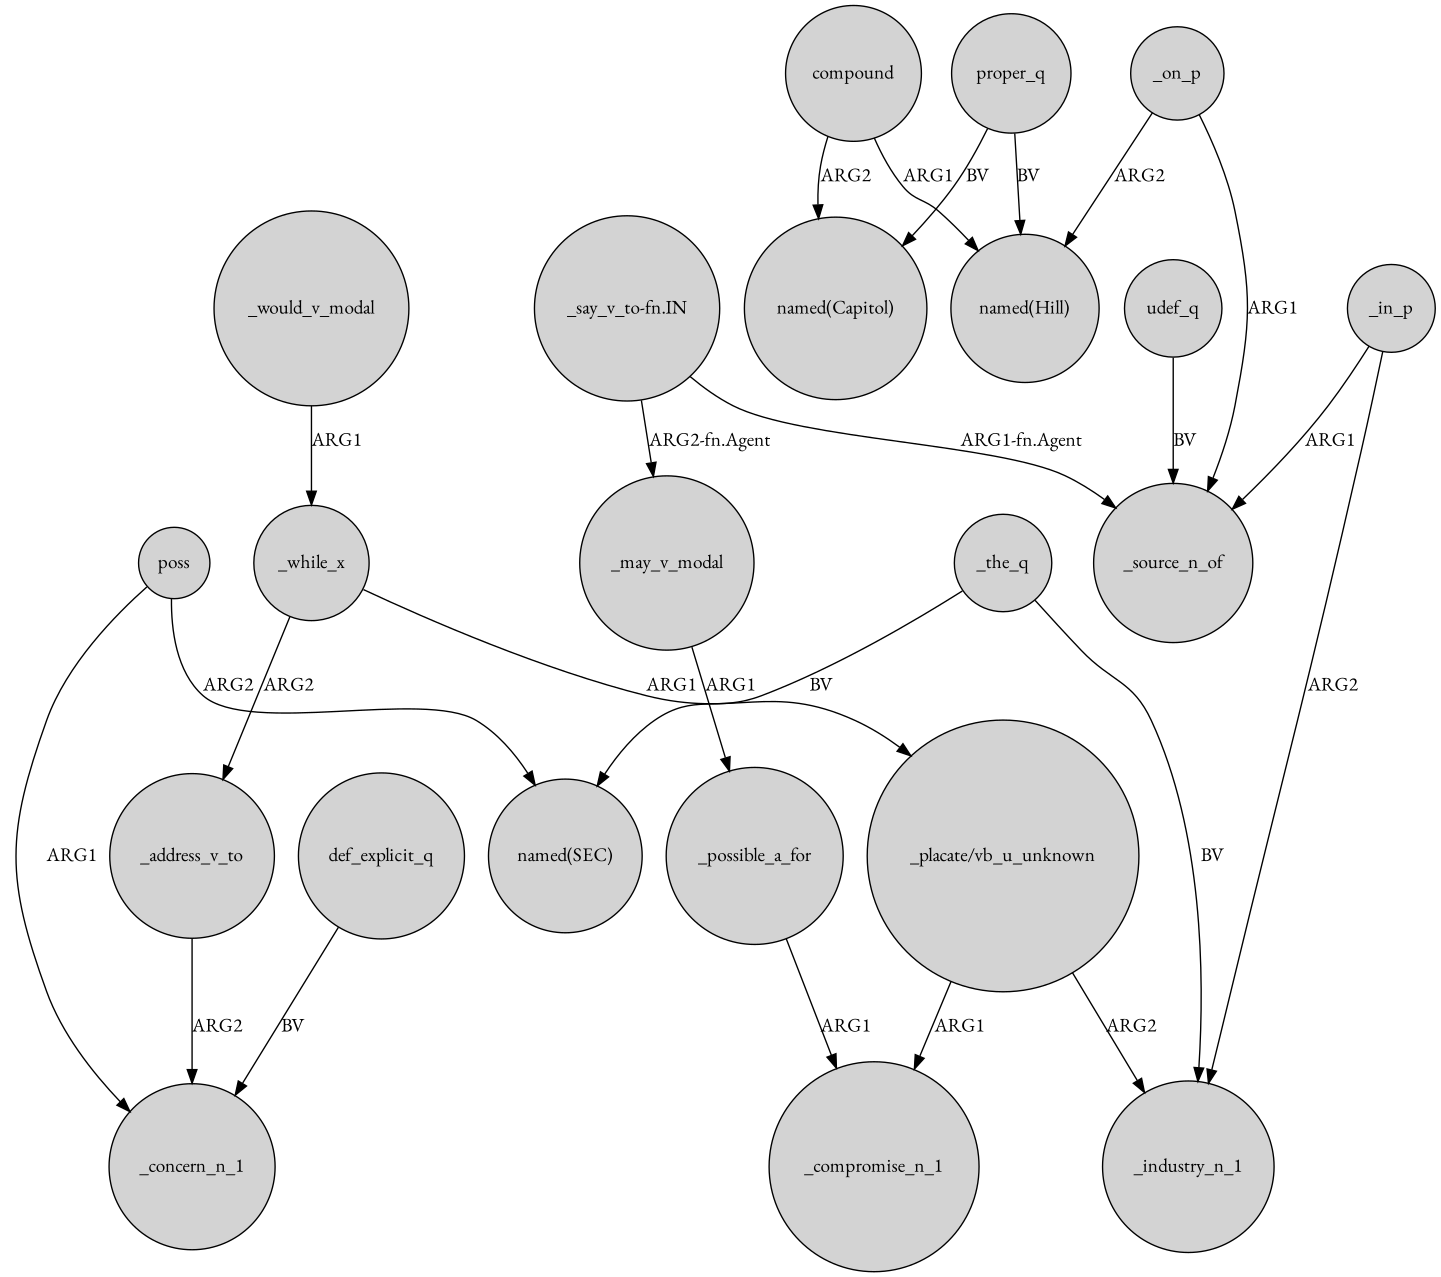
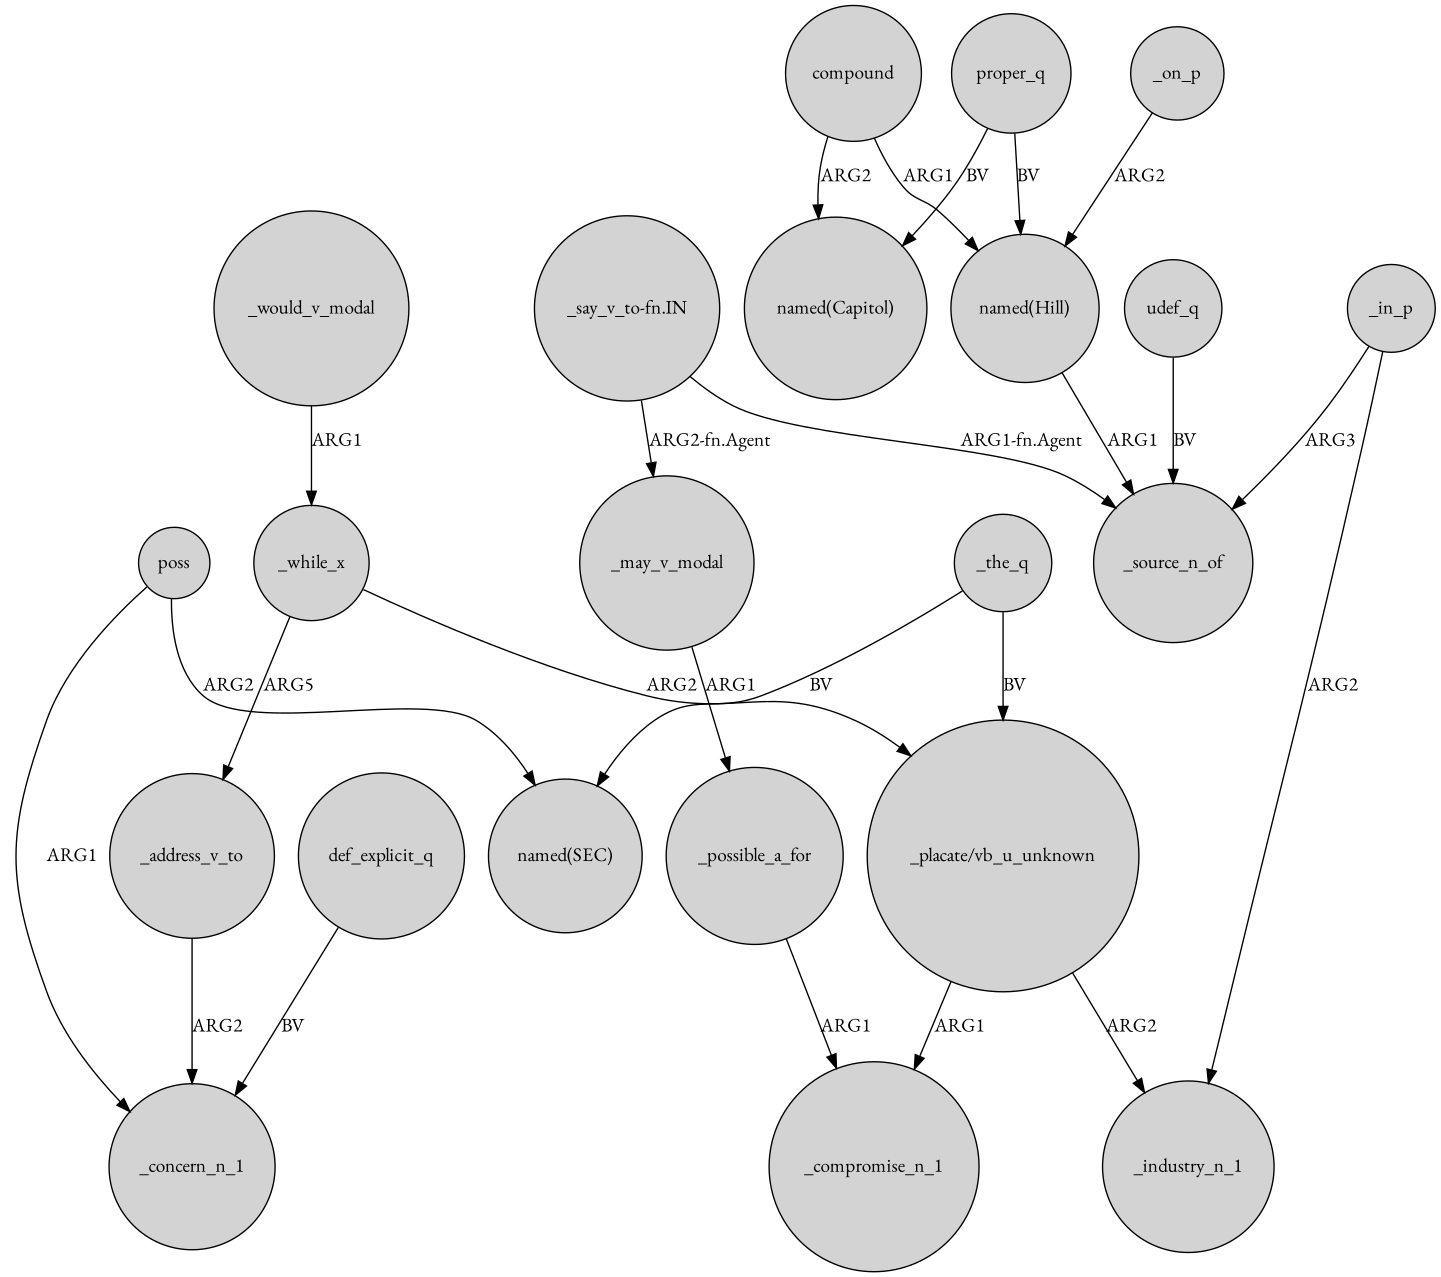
(1247, 295) -> (1094, 427)
(1330, 441) -> (1330, 441)
(289, 685) -> (289, 685)
(672, 685) -> (672, 685)
(1181, 808) -> (1003, 659)
